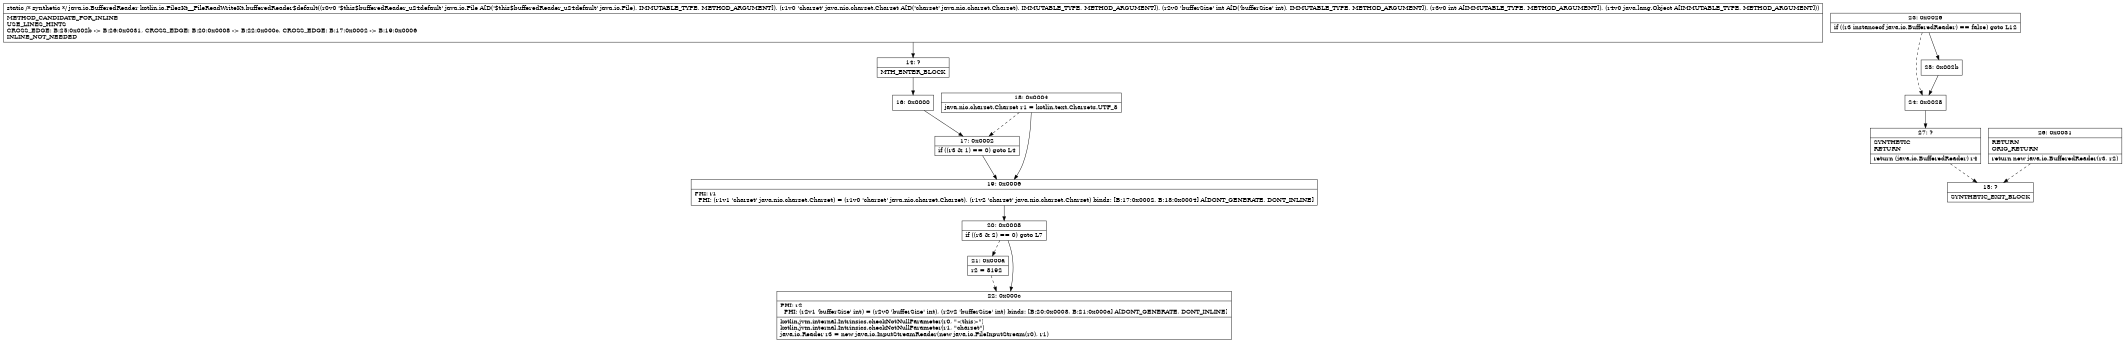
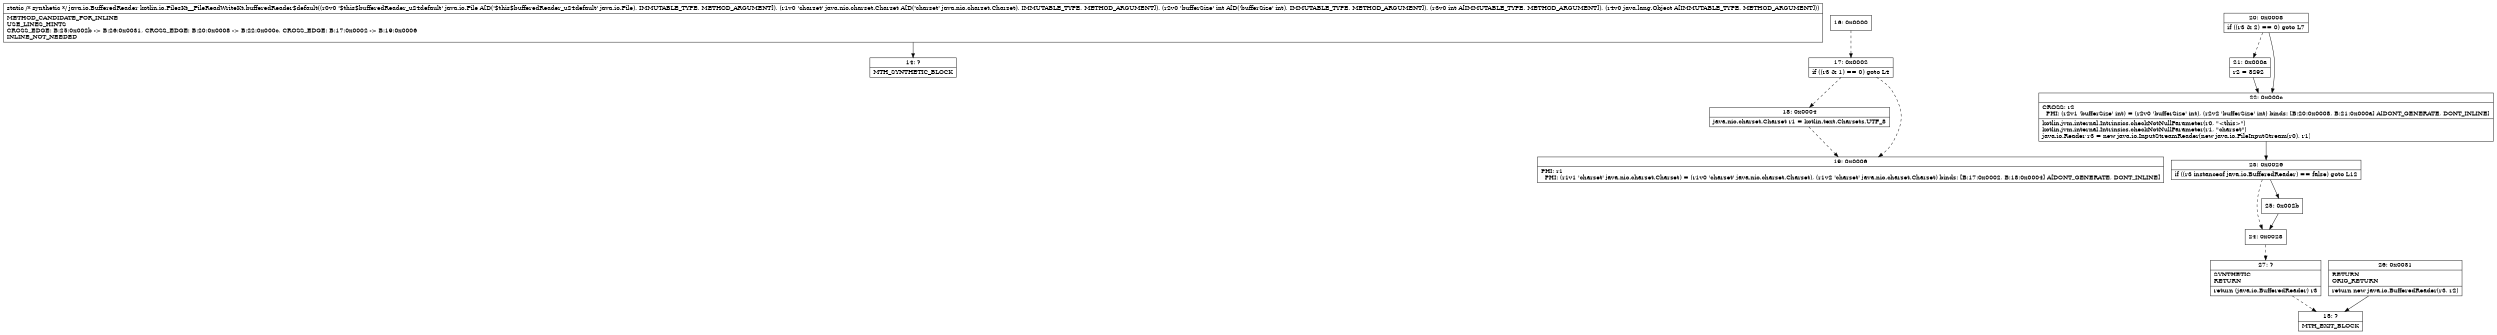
(913, 72) -> (913, 72)
(913, 84) -> none
(1926, 117) -> (2266, 250)
(942, 122) -> (1851, 42)
(1006, 123) -> (1827, 91)
(1028, 145) -> (1822, 140)
none -> (2266, 149)
(1926, 159) -> (2266, 291)
(989, 166) -> (1901, 114)
(2019, 172) -> (2358, 303)
(1990, 197) -> (2330, 326)
(1004, 211) -> none
(987, 270) -> (2249, 72)
(993, 281) -> (2255, 83)
(792, 306) -> (2059, 107)
